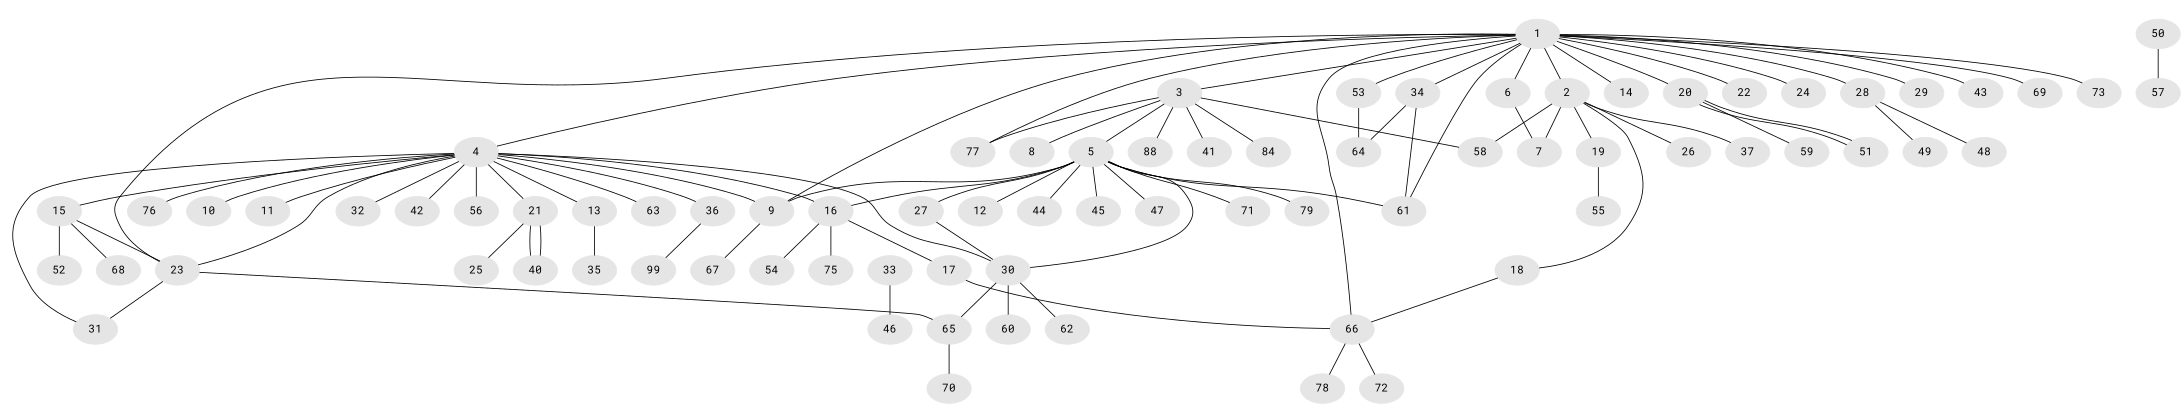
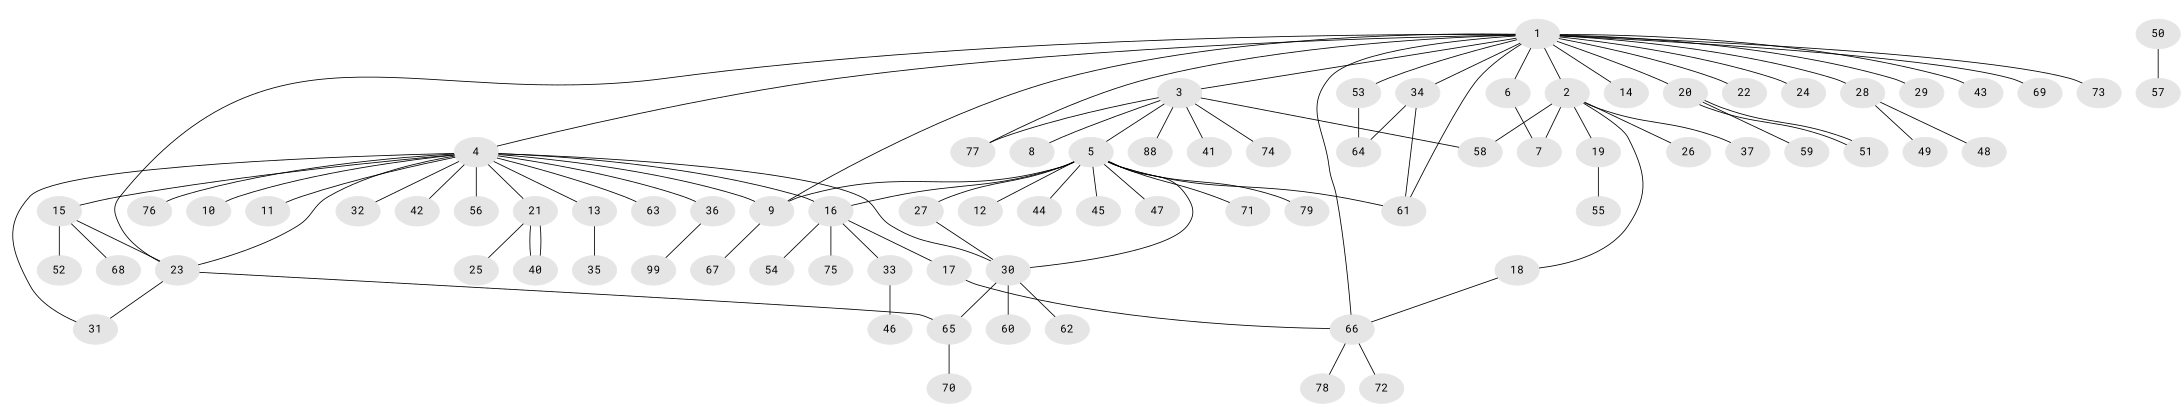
(1268, 152) -> (1268, 152)
none -> (860, 241)
